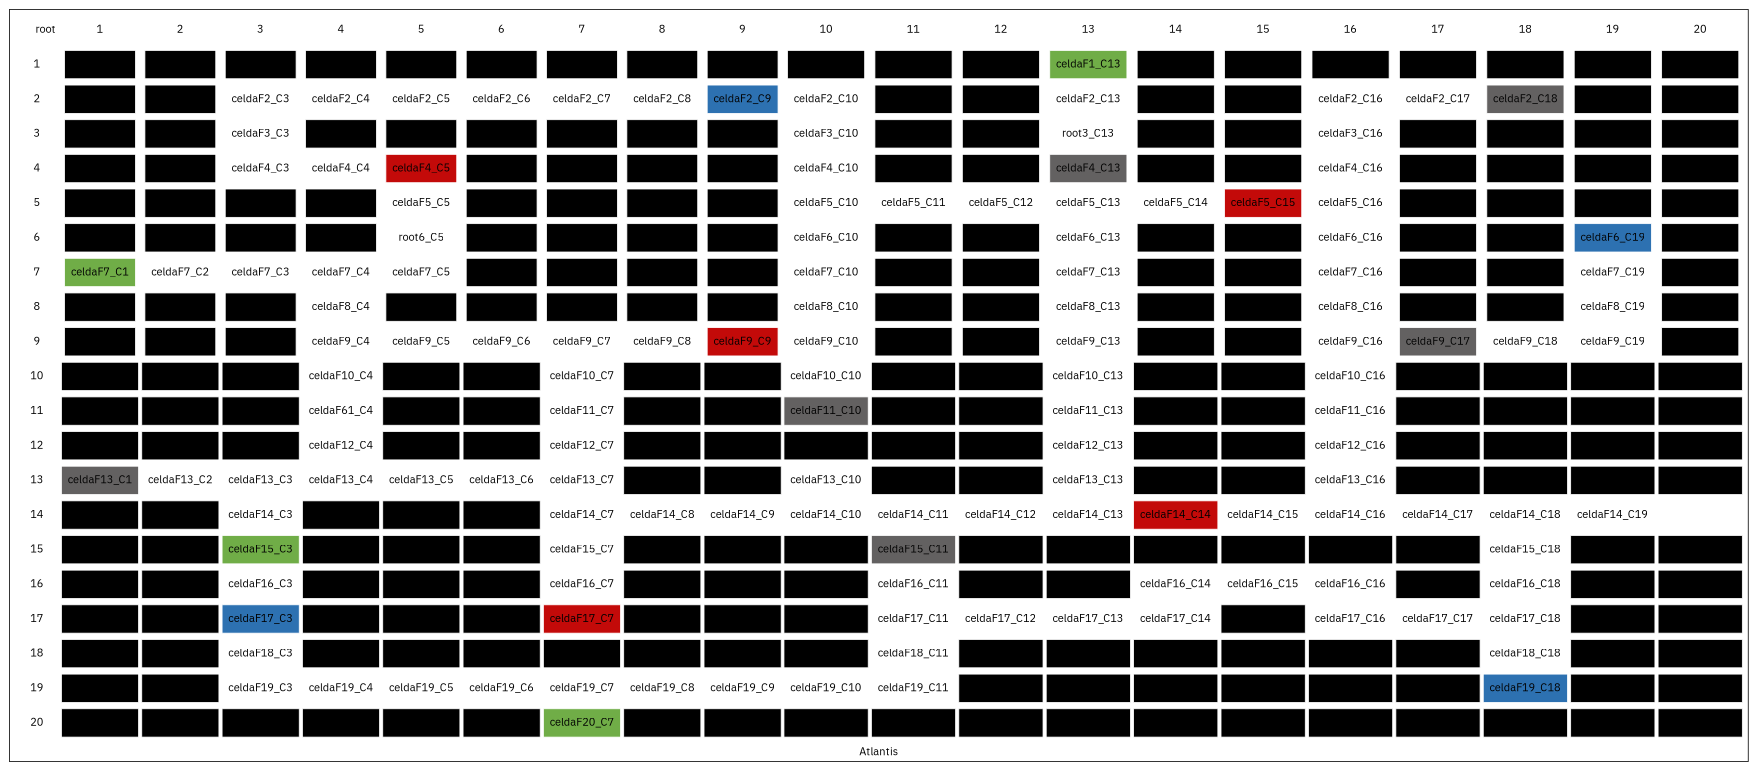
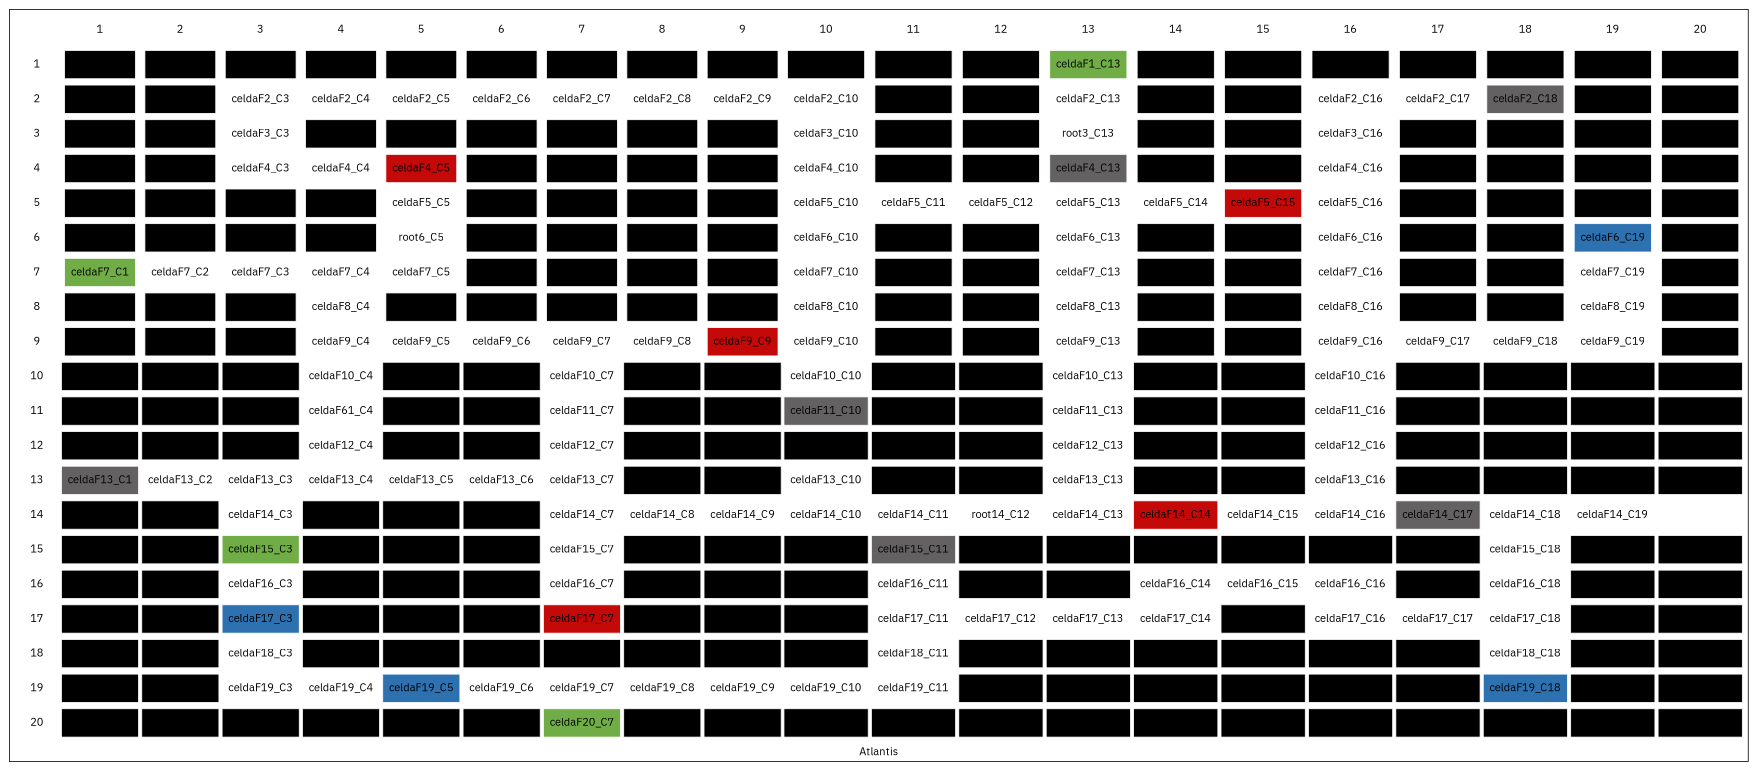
(46, 30) -> none
(743, 99) -> (743, 99)
(1438, 342) -> (1438, 342)
(1001, 515) -> (1001, 515)
(1438, 515) -> (1438, 515)
(421, 688) -> (421, 688)
